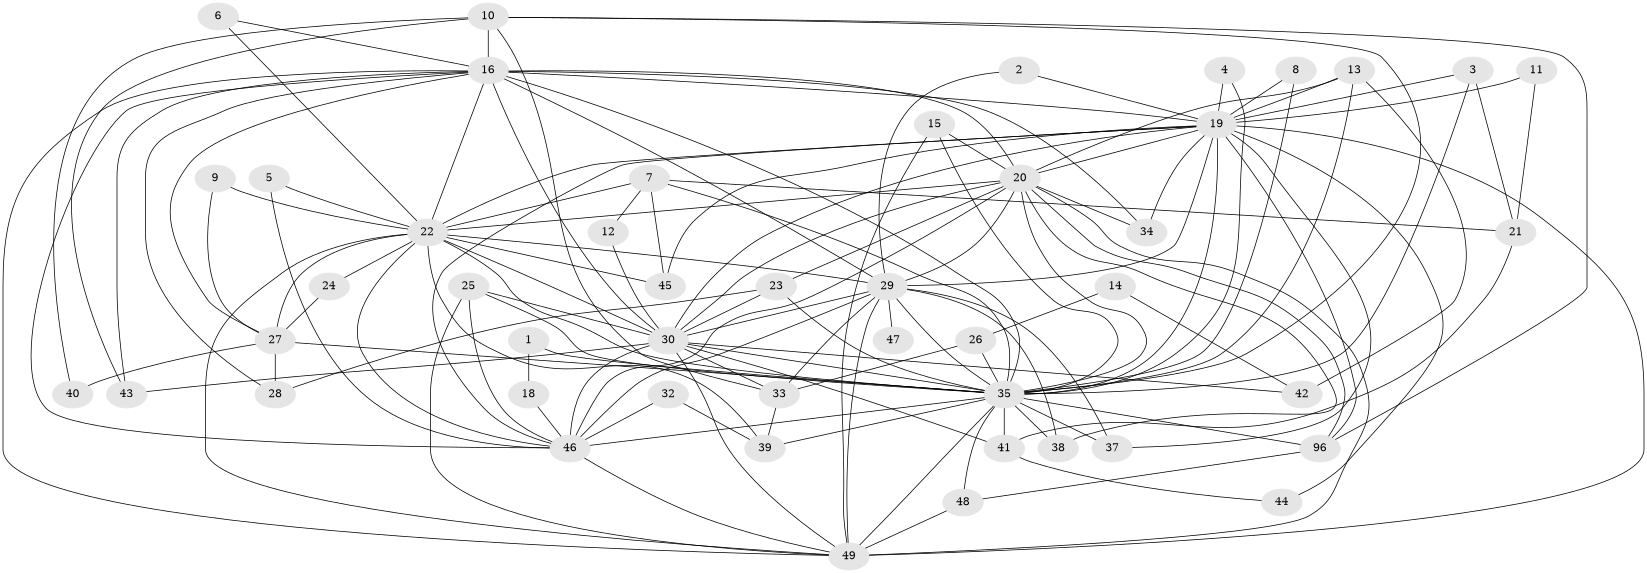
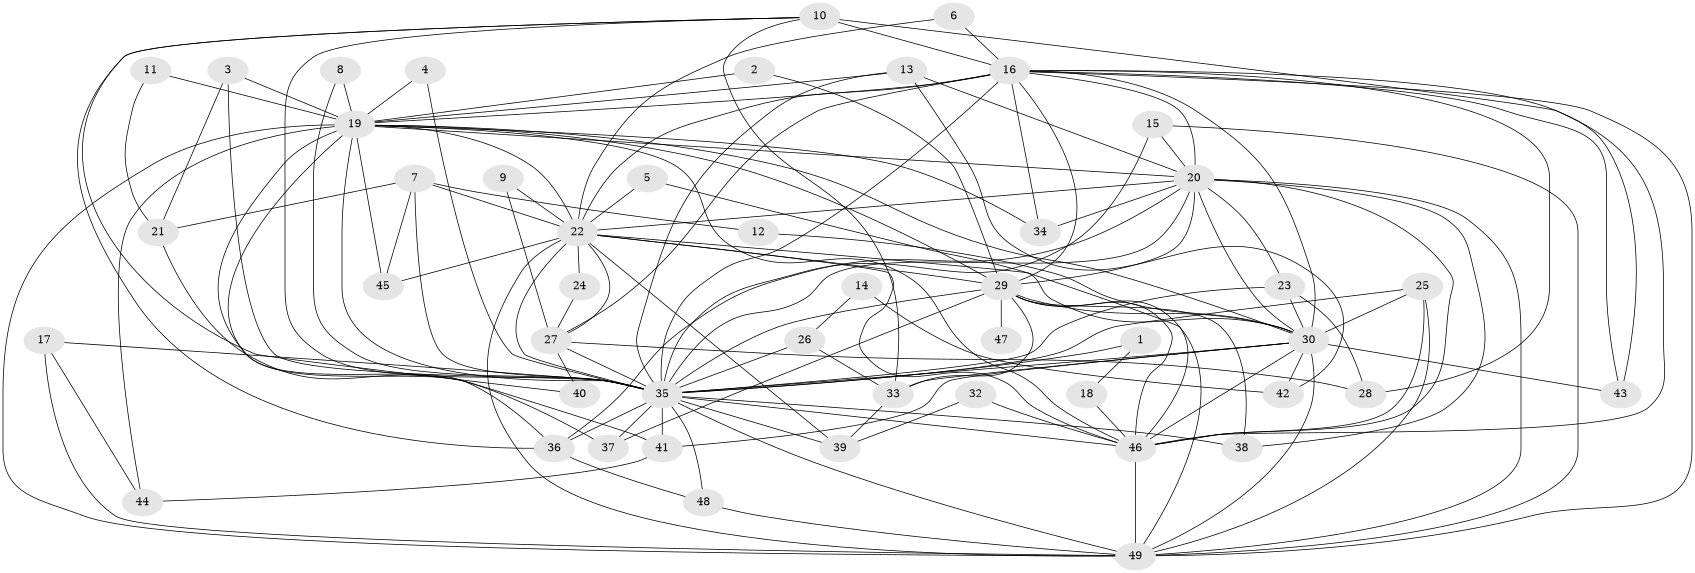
none -> (44, 340)
(1320, 448) -> (554, 448)
